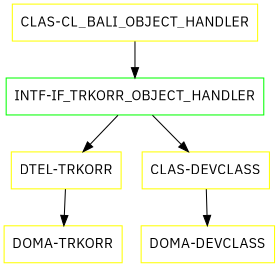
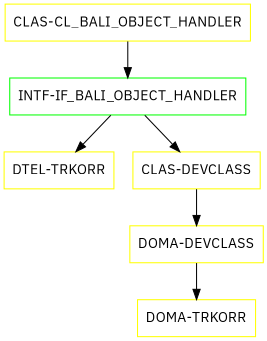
(135, 96) -> (128, 96)
(65, 202) -> (197, 276)
